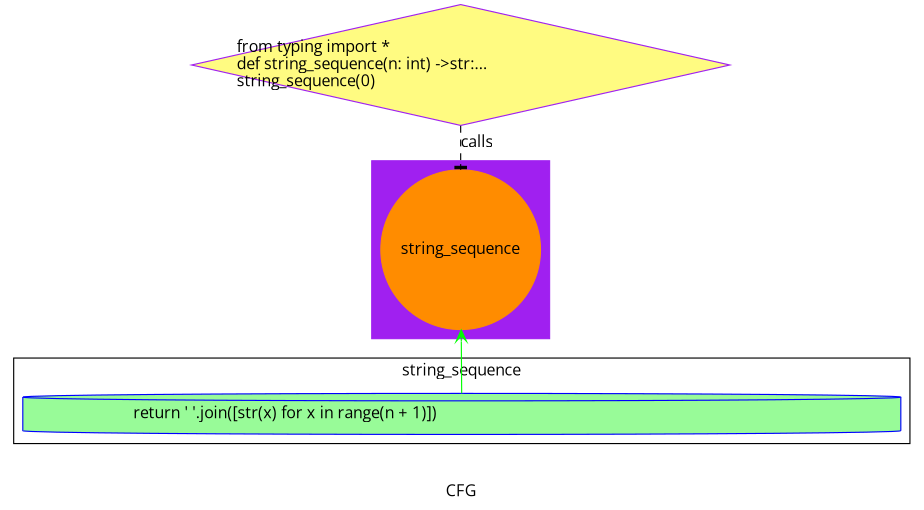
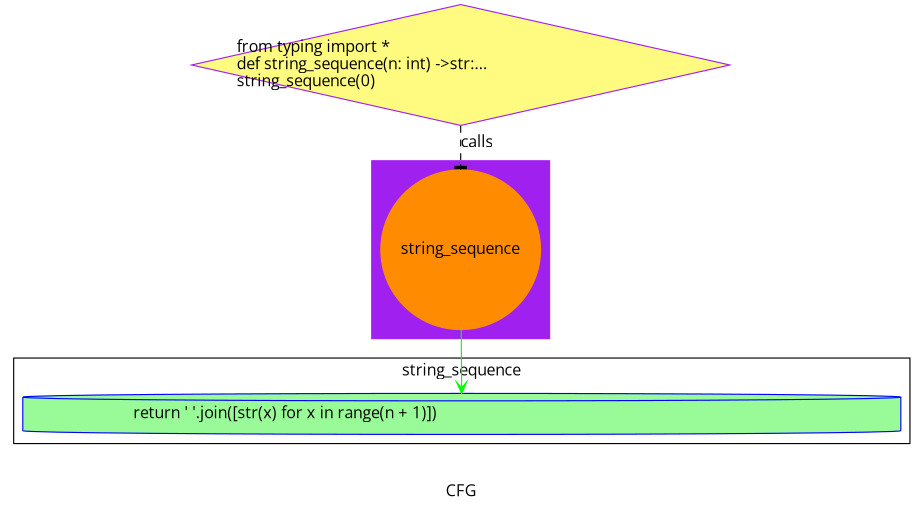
(461, 367) -> (461, 351)
